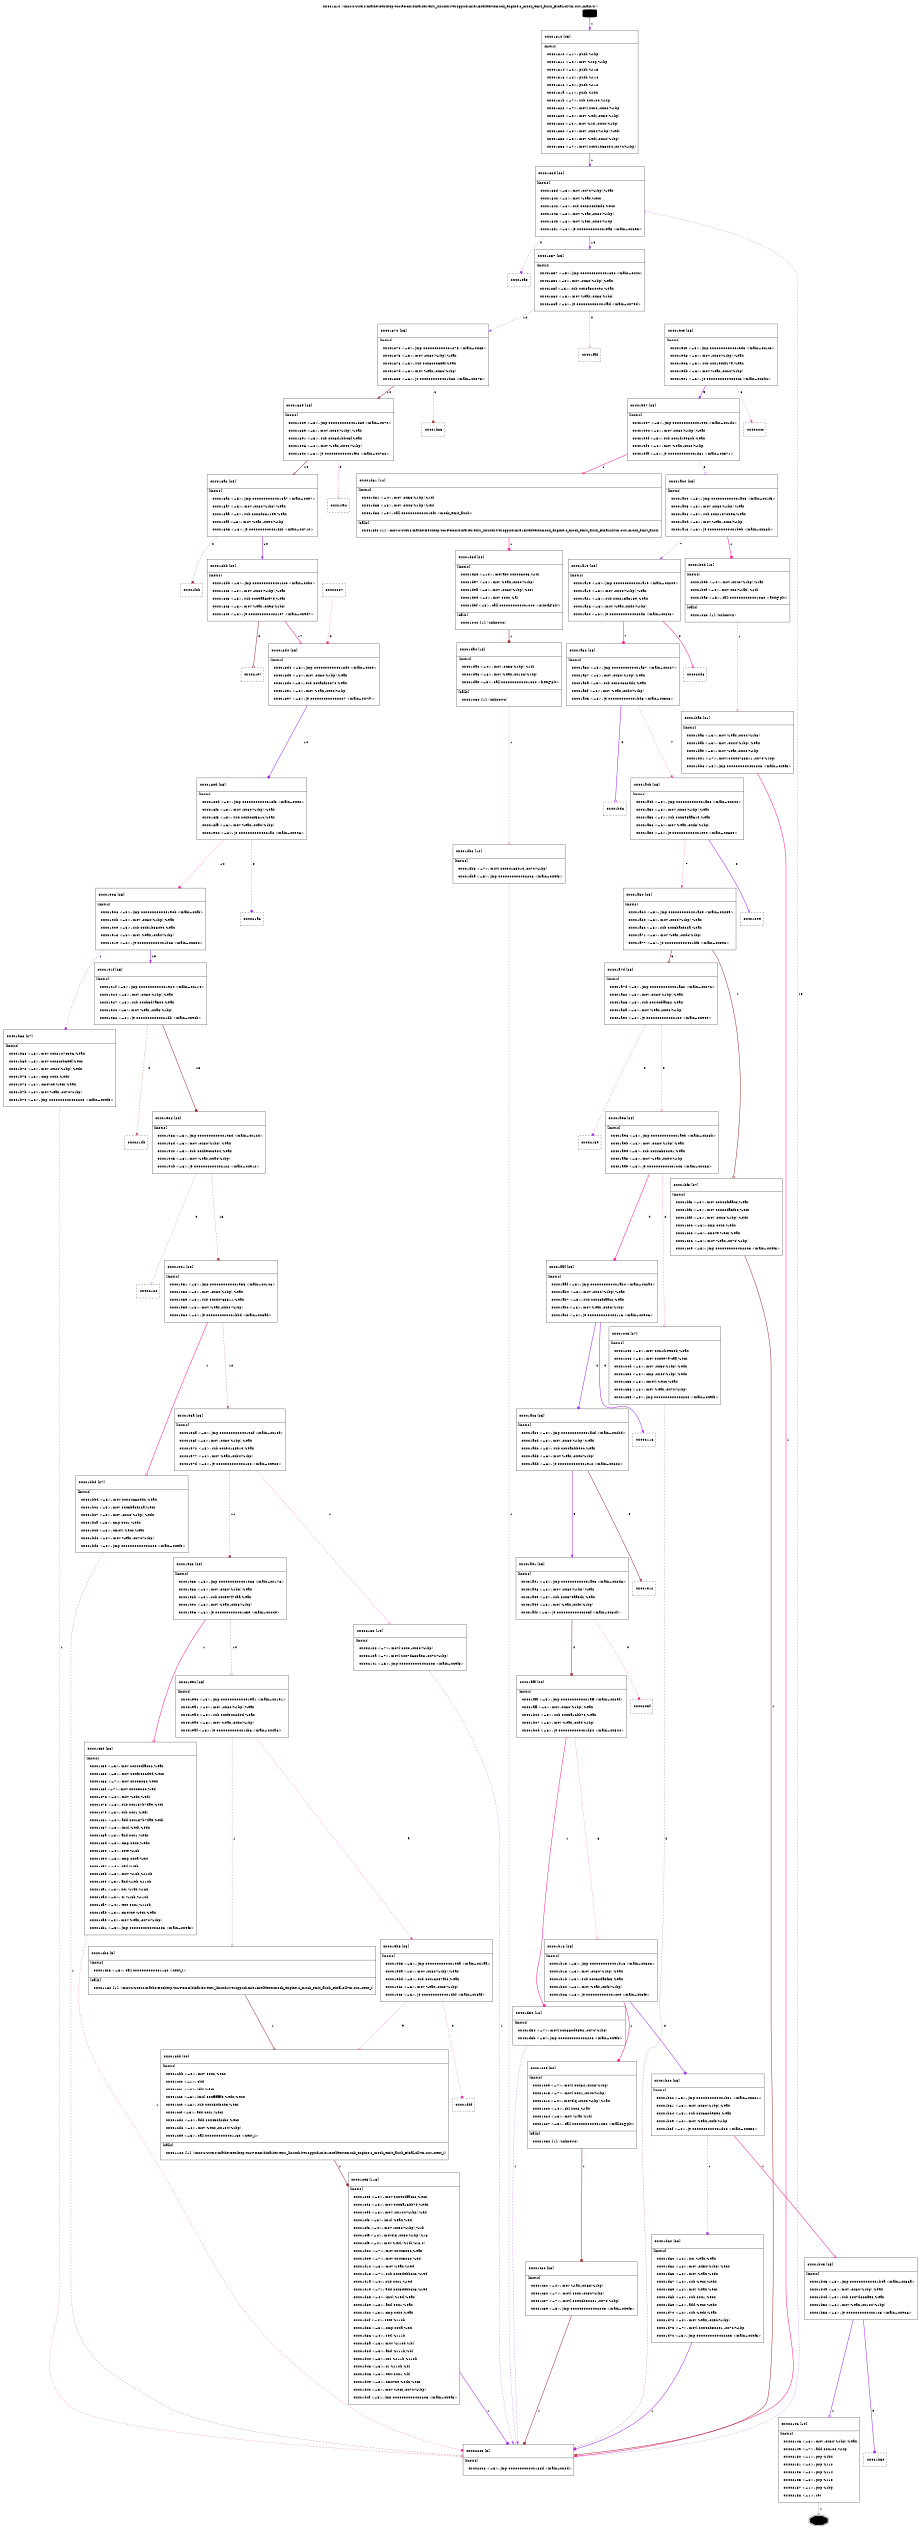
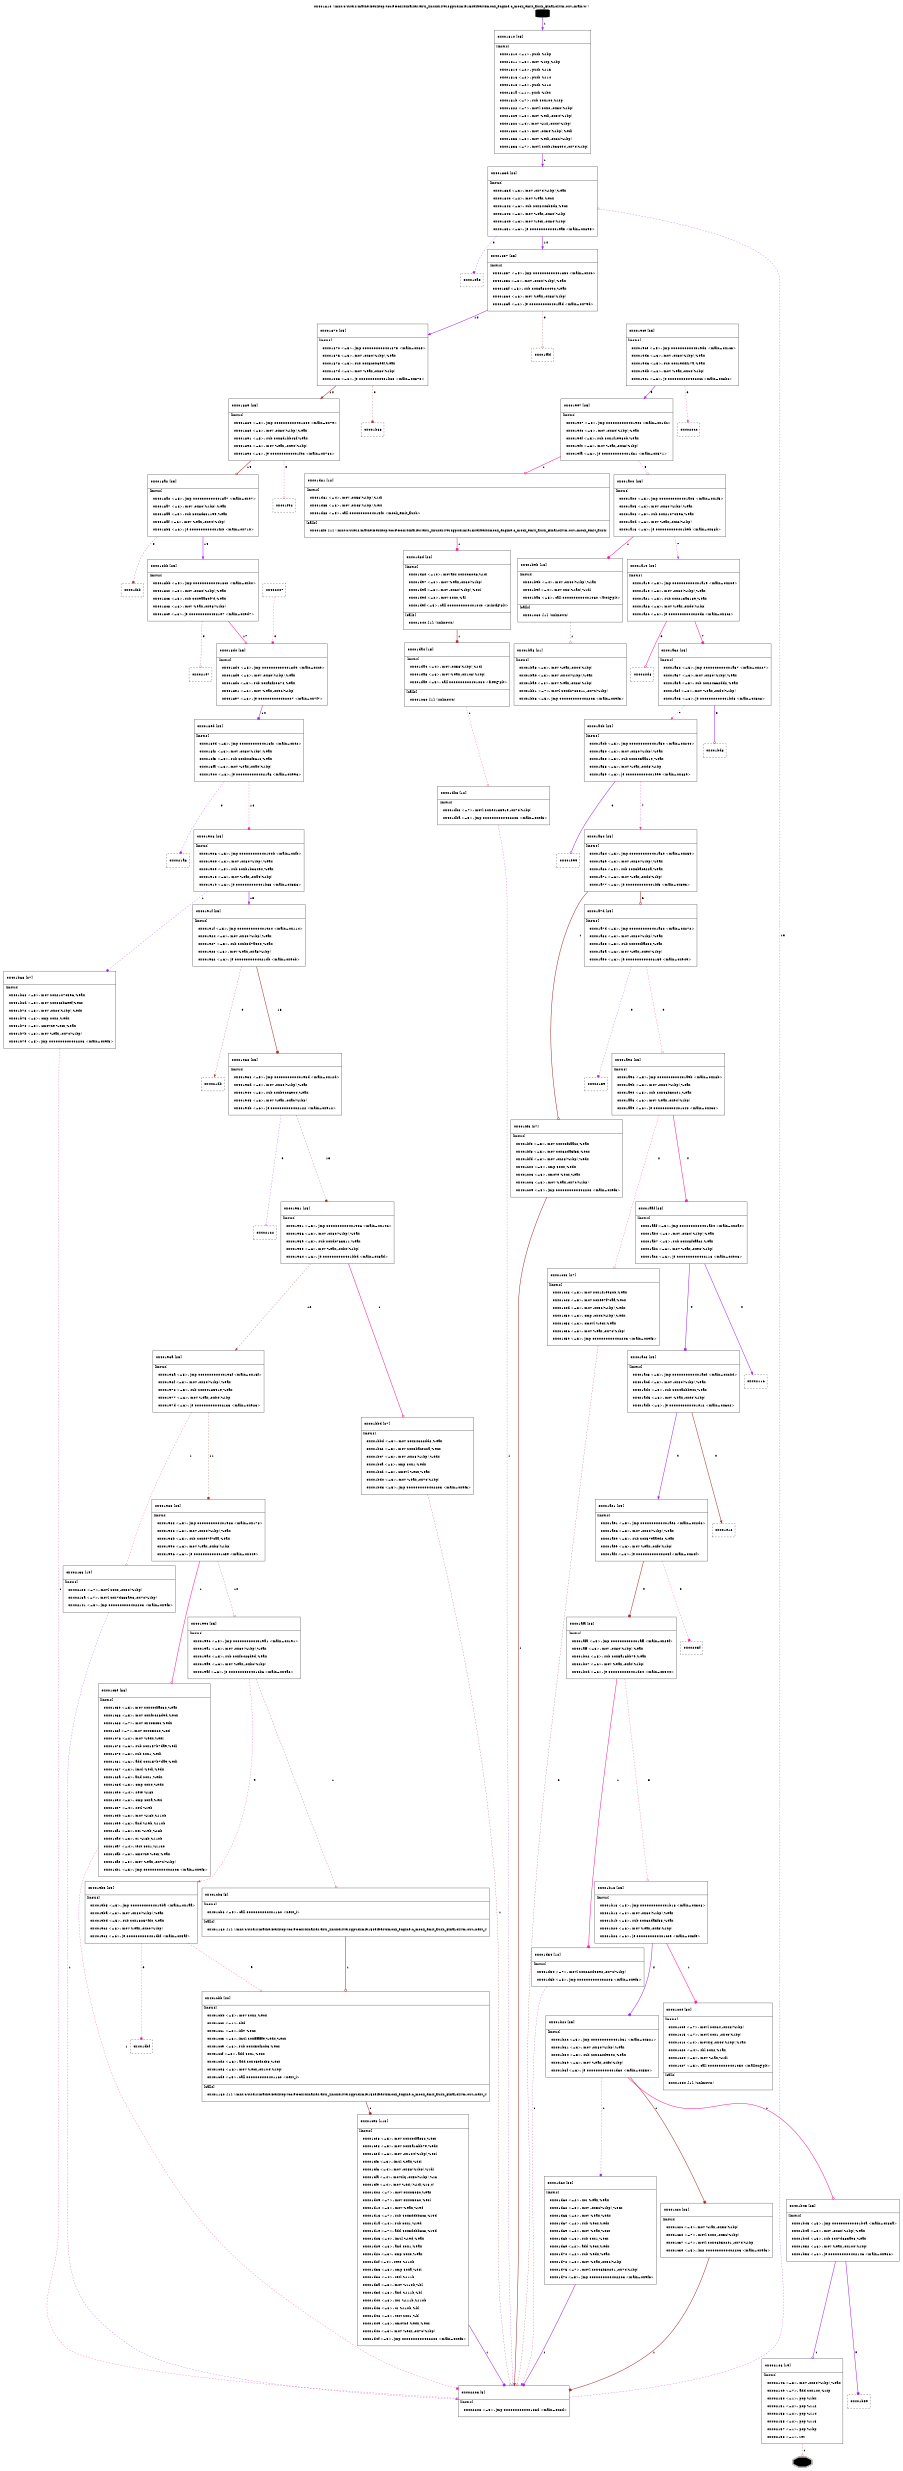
(513, 321) -> (459, 323)
(256, 643) -> (201, 643)
(786, 1693) -> none
(582, 2204) -> (672, 2136)
